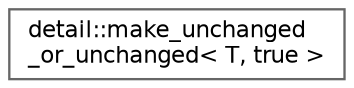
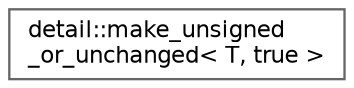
(177, 44) -> (177, 44)
